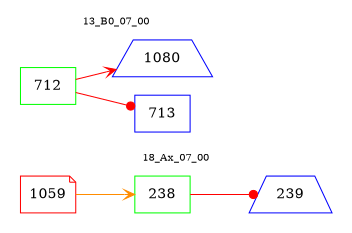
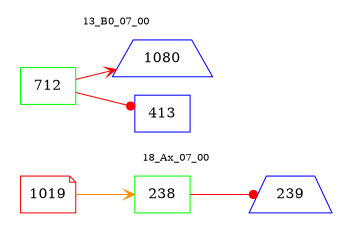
(162, 114) -> (162, 114)
(48, 194) -> (48, 194)
